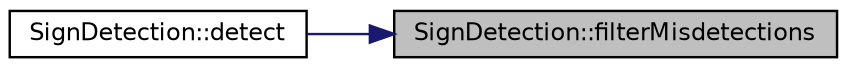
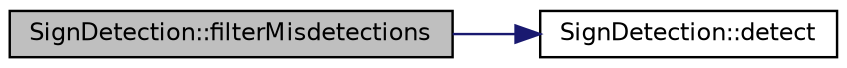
(338, 34) -> (484, 34)
